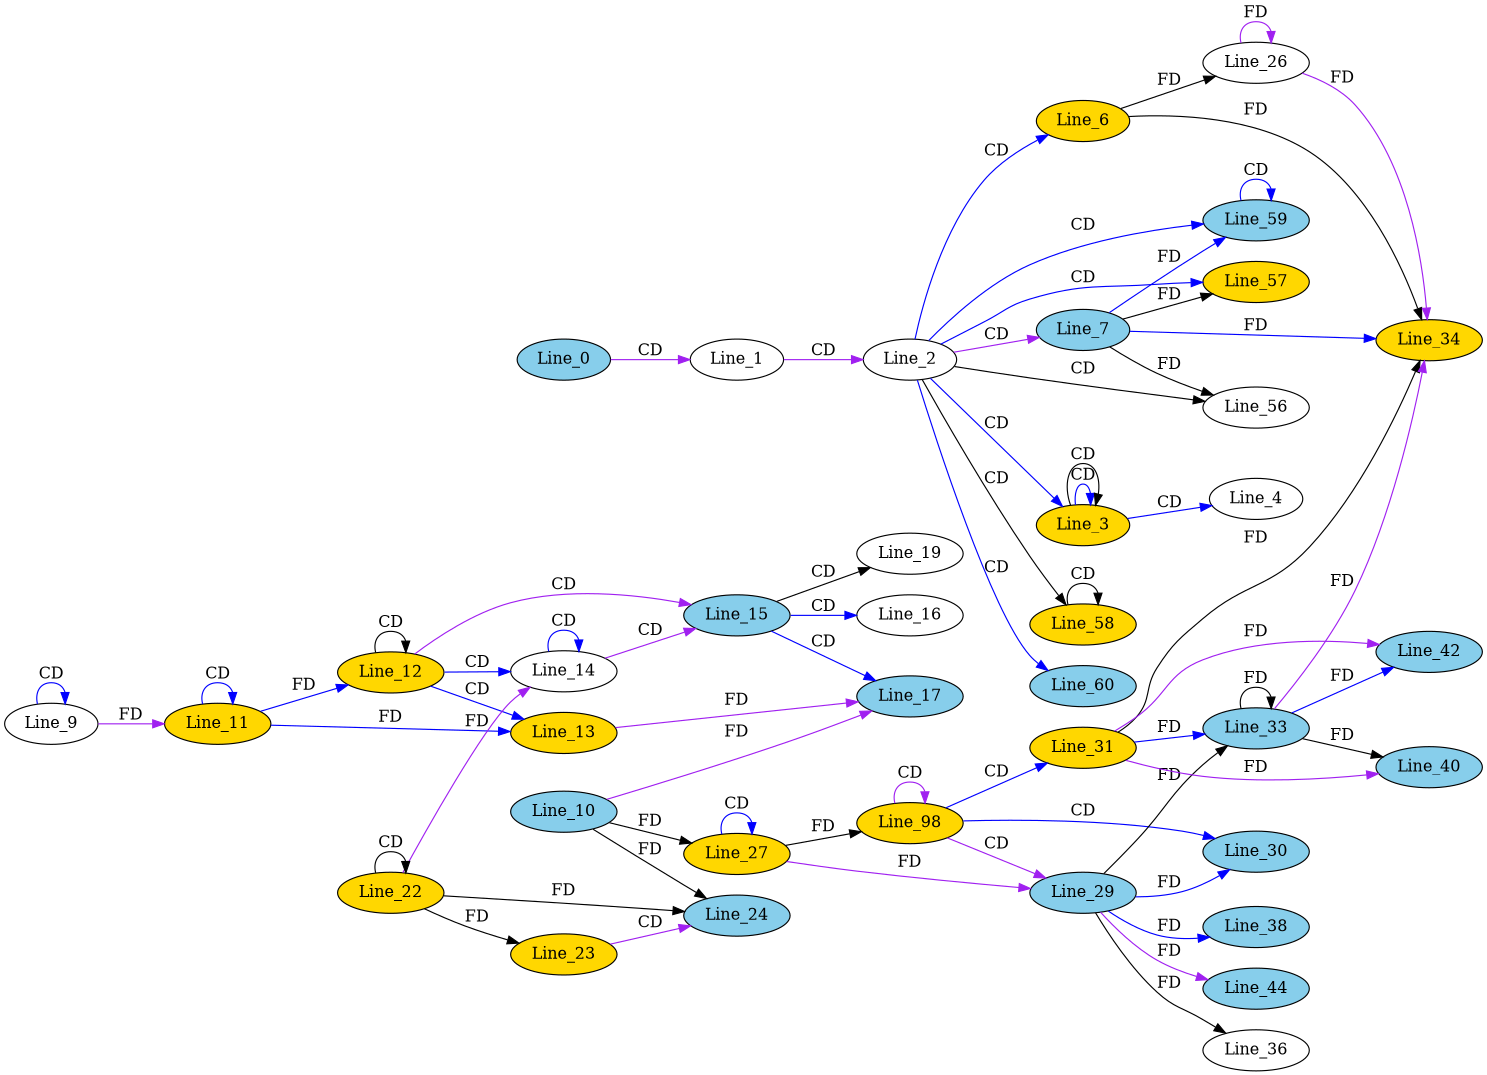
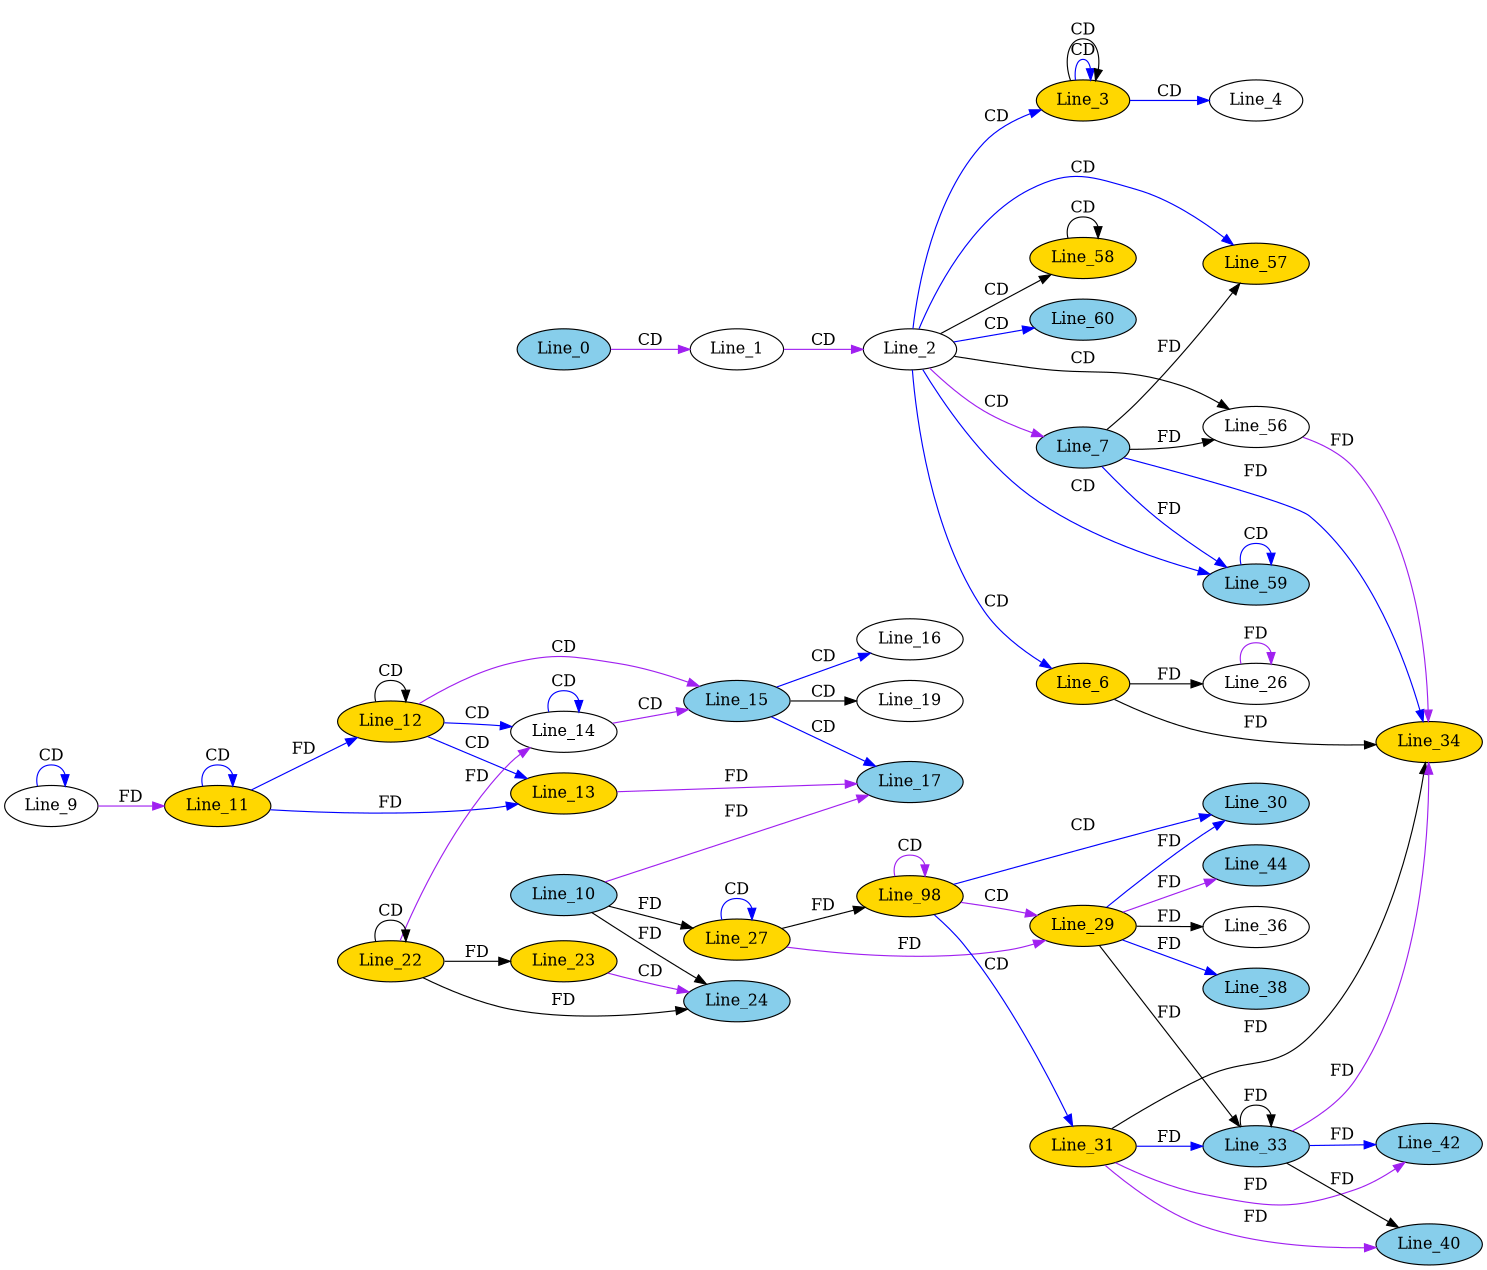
(1395, 172) -> (1402, 554)
(1083, 893) -> (1083, 926)
